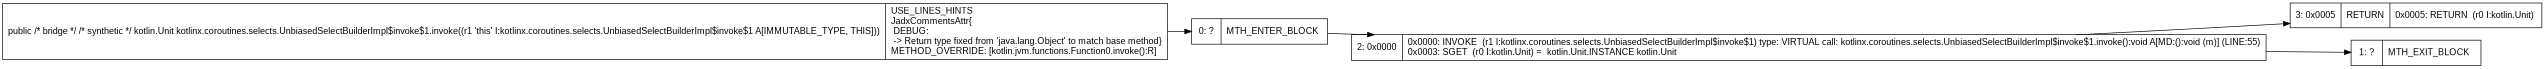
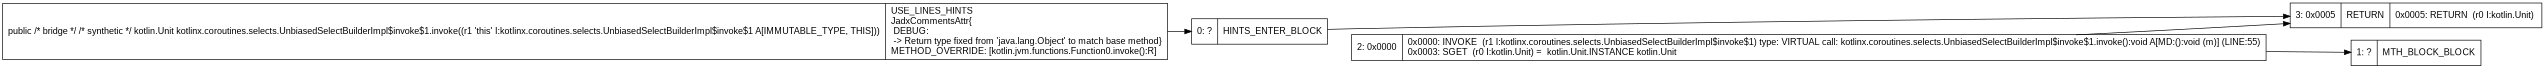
(1273, 31) -> (1273, 31)
(1348, 34) -> (1805, 21)
(2429, 53) -> (2429, 53)
